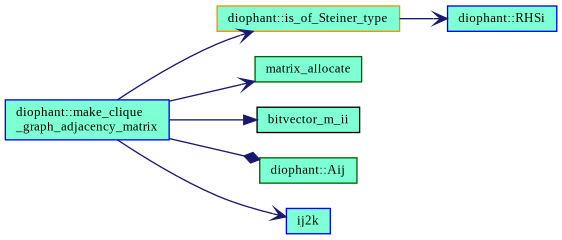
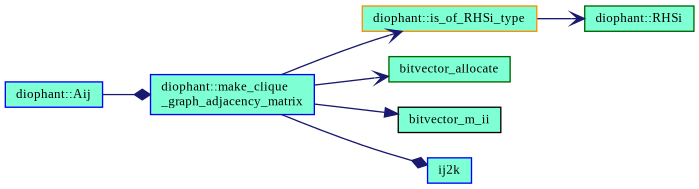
(308, 19) -> (450, 19)
(502, 19) -> (639, 19)
(308, 69) -> (450, 69)
(207, 147) -> (119, 95)
(308, 170) -> (54, 95)
(192, 184) -> (346, 139)
